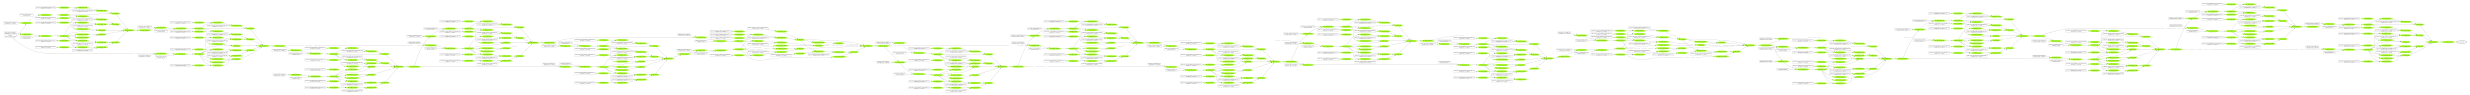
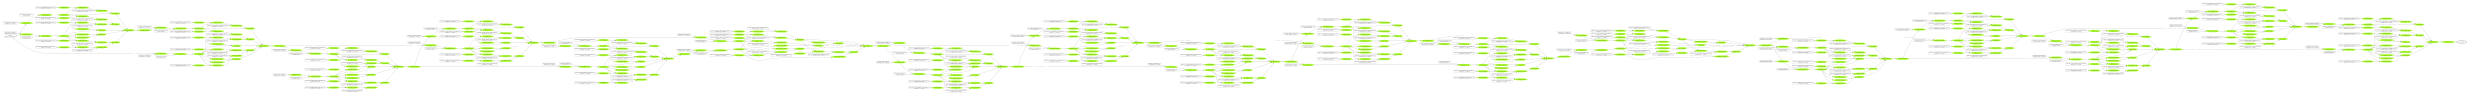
none -> (758, 32)
